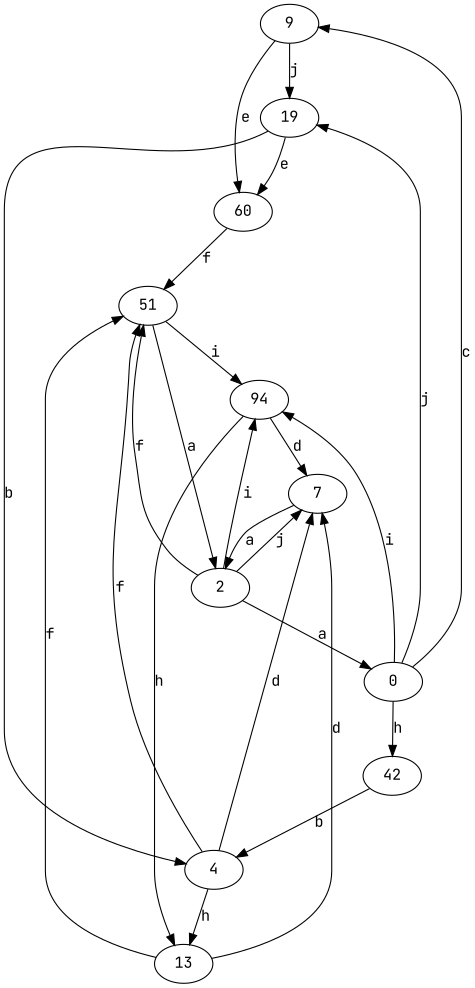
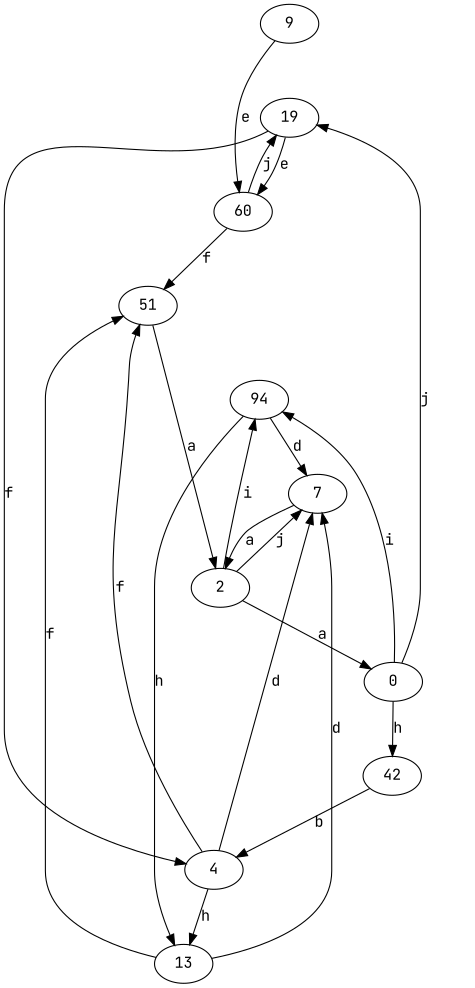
(290, 65) -> (258, 167)
(461, 314) -> none
(200, 349) -> none
(137, 466) -> none
(9, 494) -> (9, 494)
